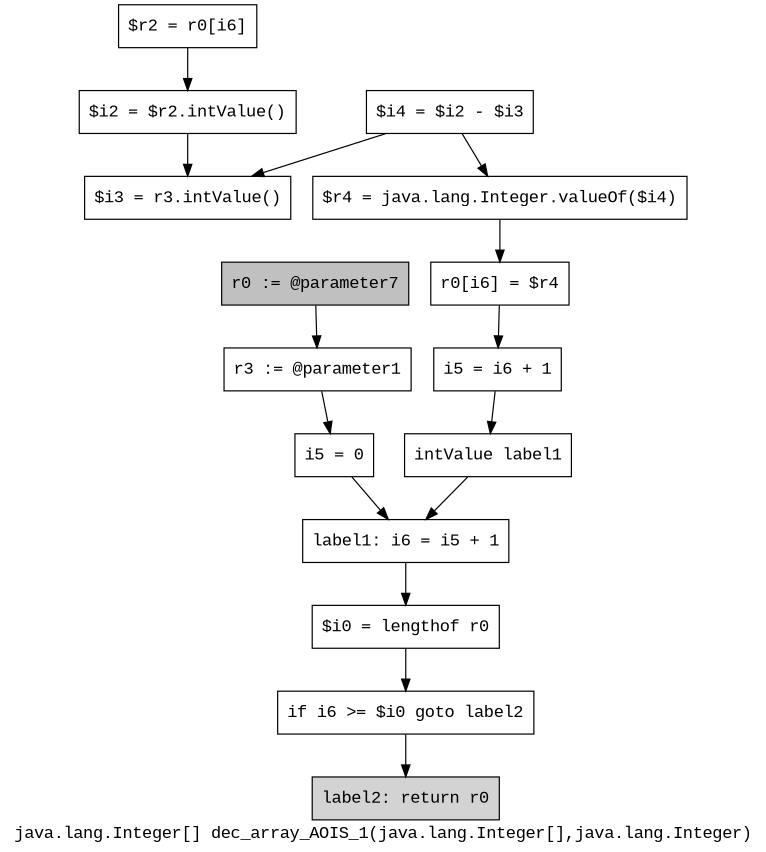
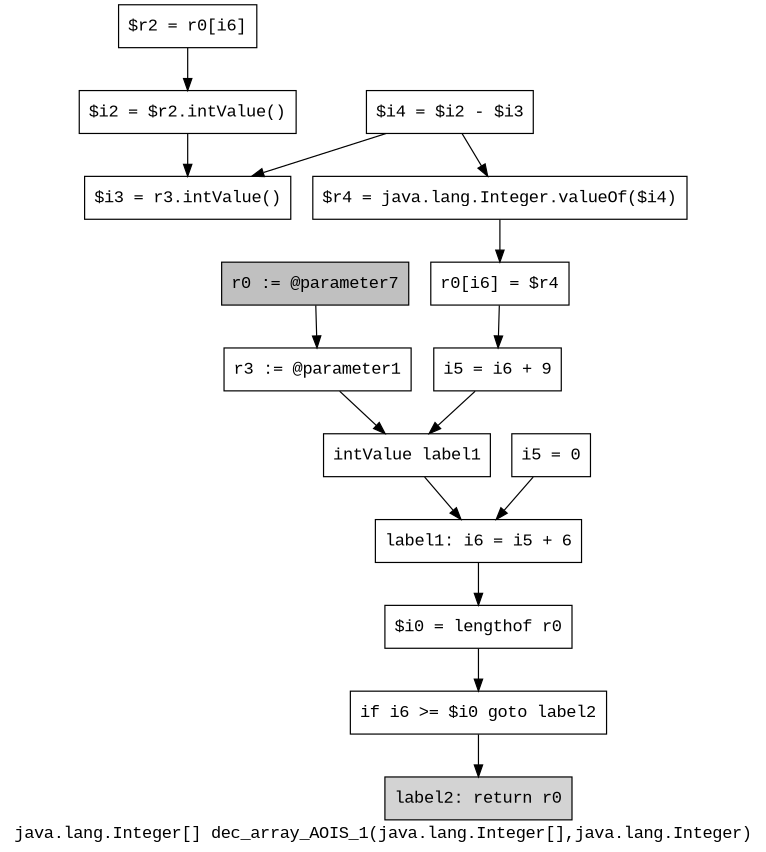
(498, 369) -> (498, 369)
(325, 406) -> (358, 408)
(406, 541) -> (478, 541)
